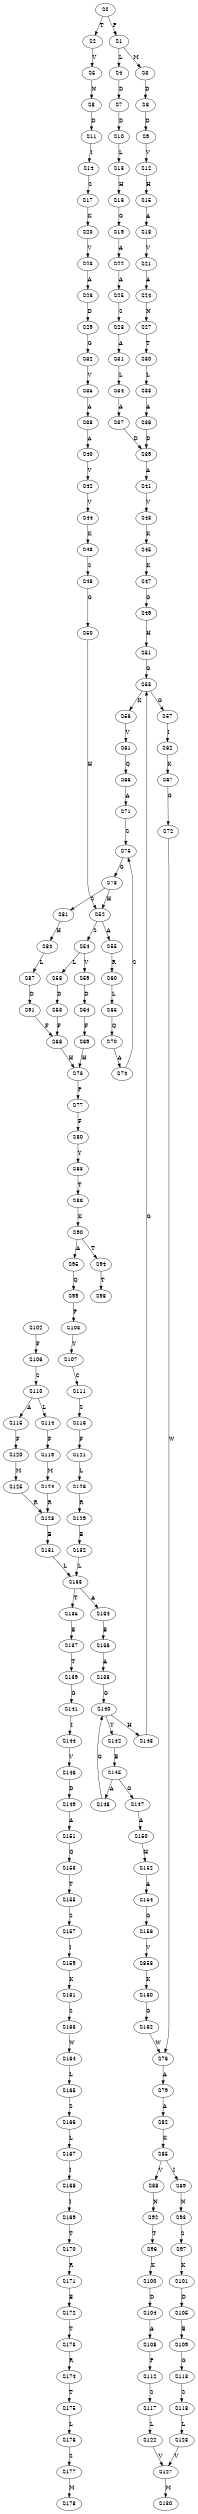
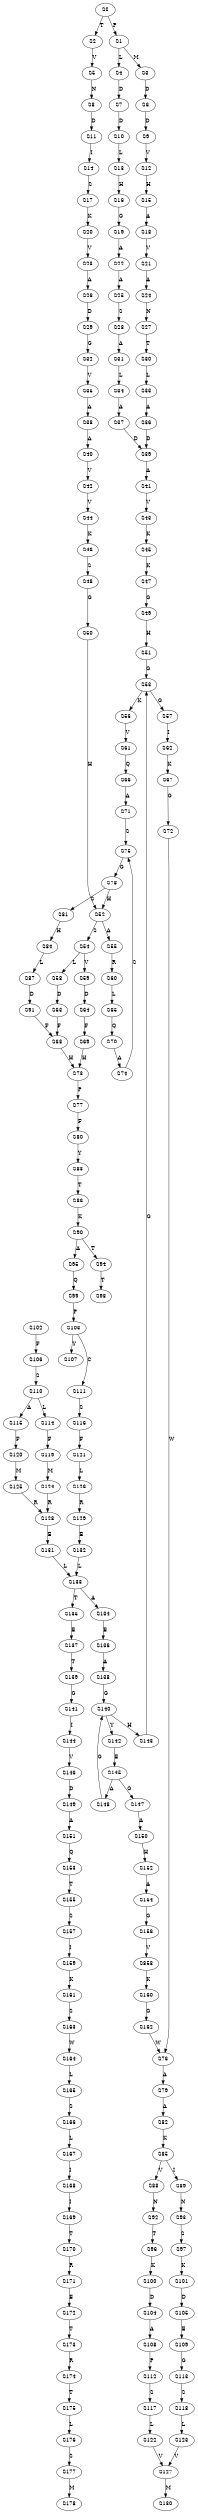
(75, 1374) -> (87, 1357)
